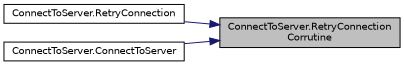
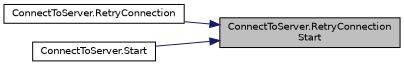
(310, 33) -> (310, 33)
(94, 51) -> (94, 51)
